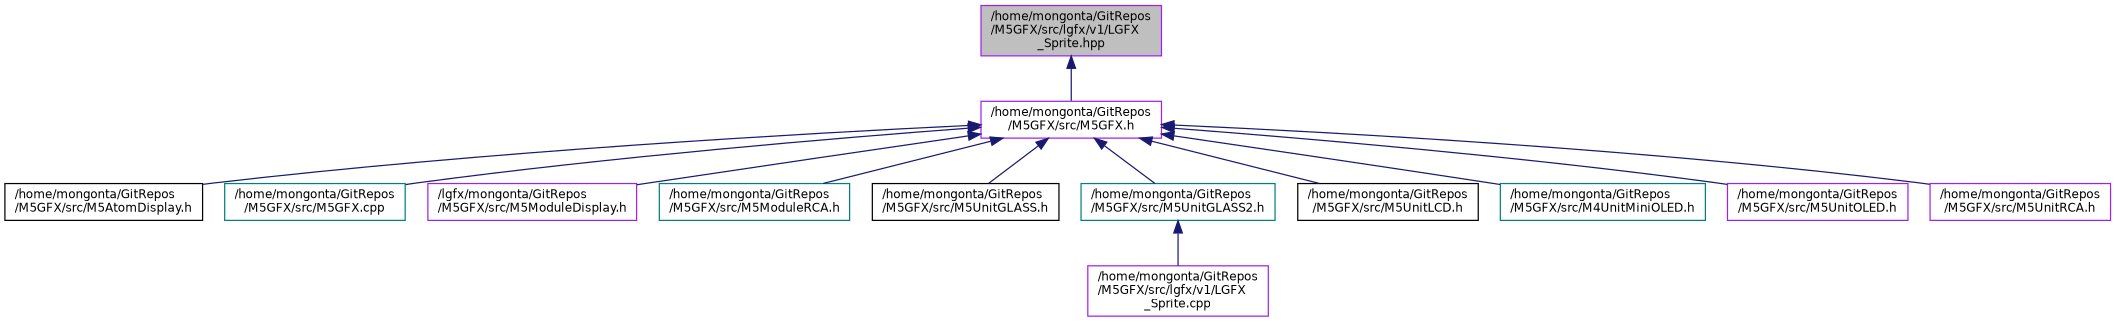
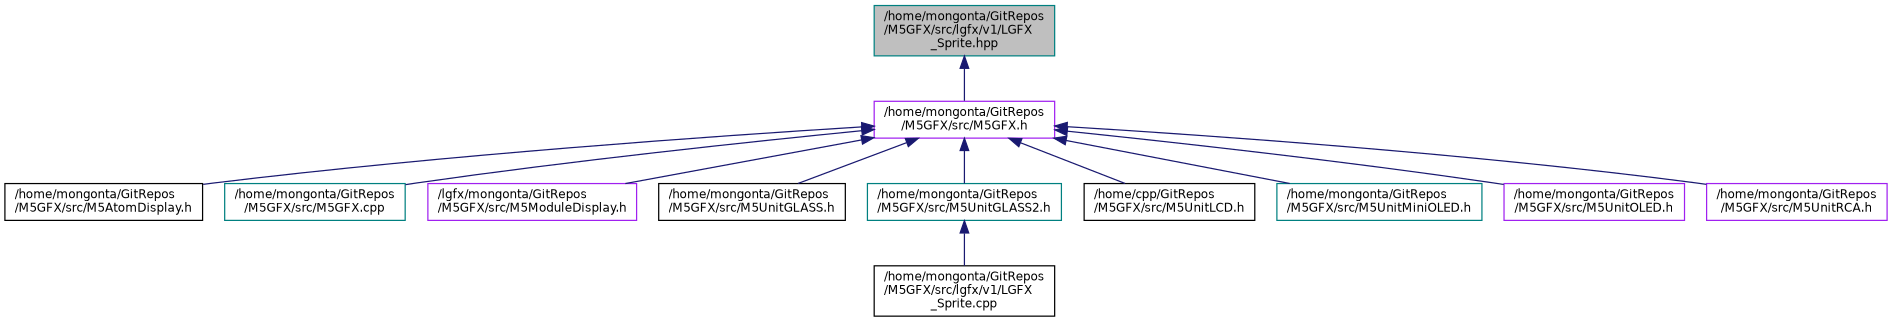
(1071, 31) -> (964, 31)
(754, 202) -> none
(1388, 202) -> (1169, 202)
(1603, 202) -> (1379, 202)
(1178, 291) -> (964, 291)
